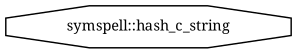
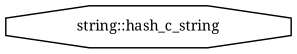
(148, 27) -> (148, 27)
